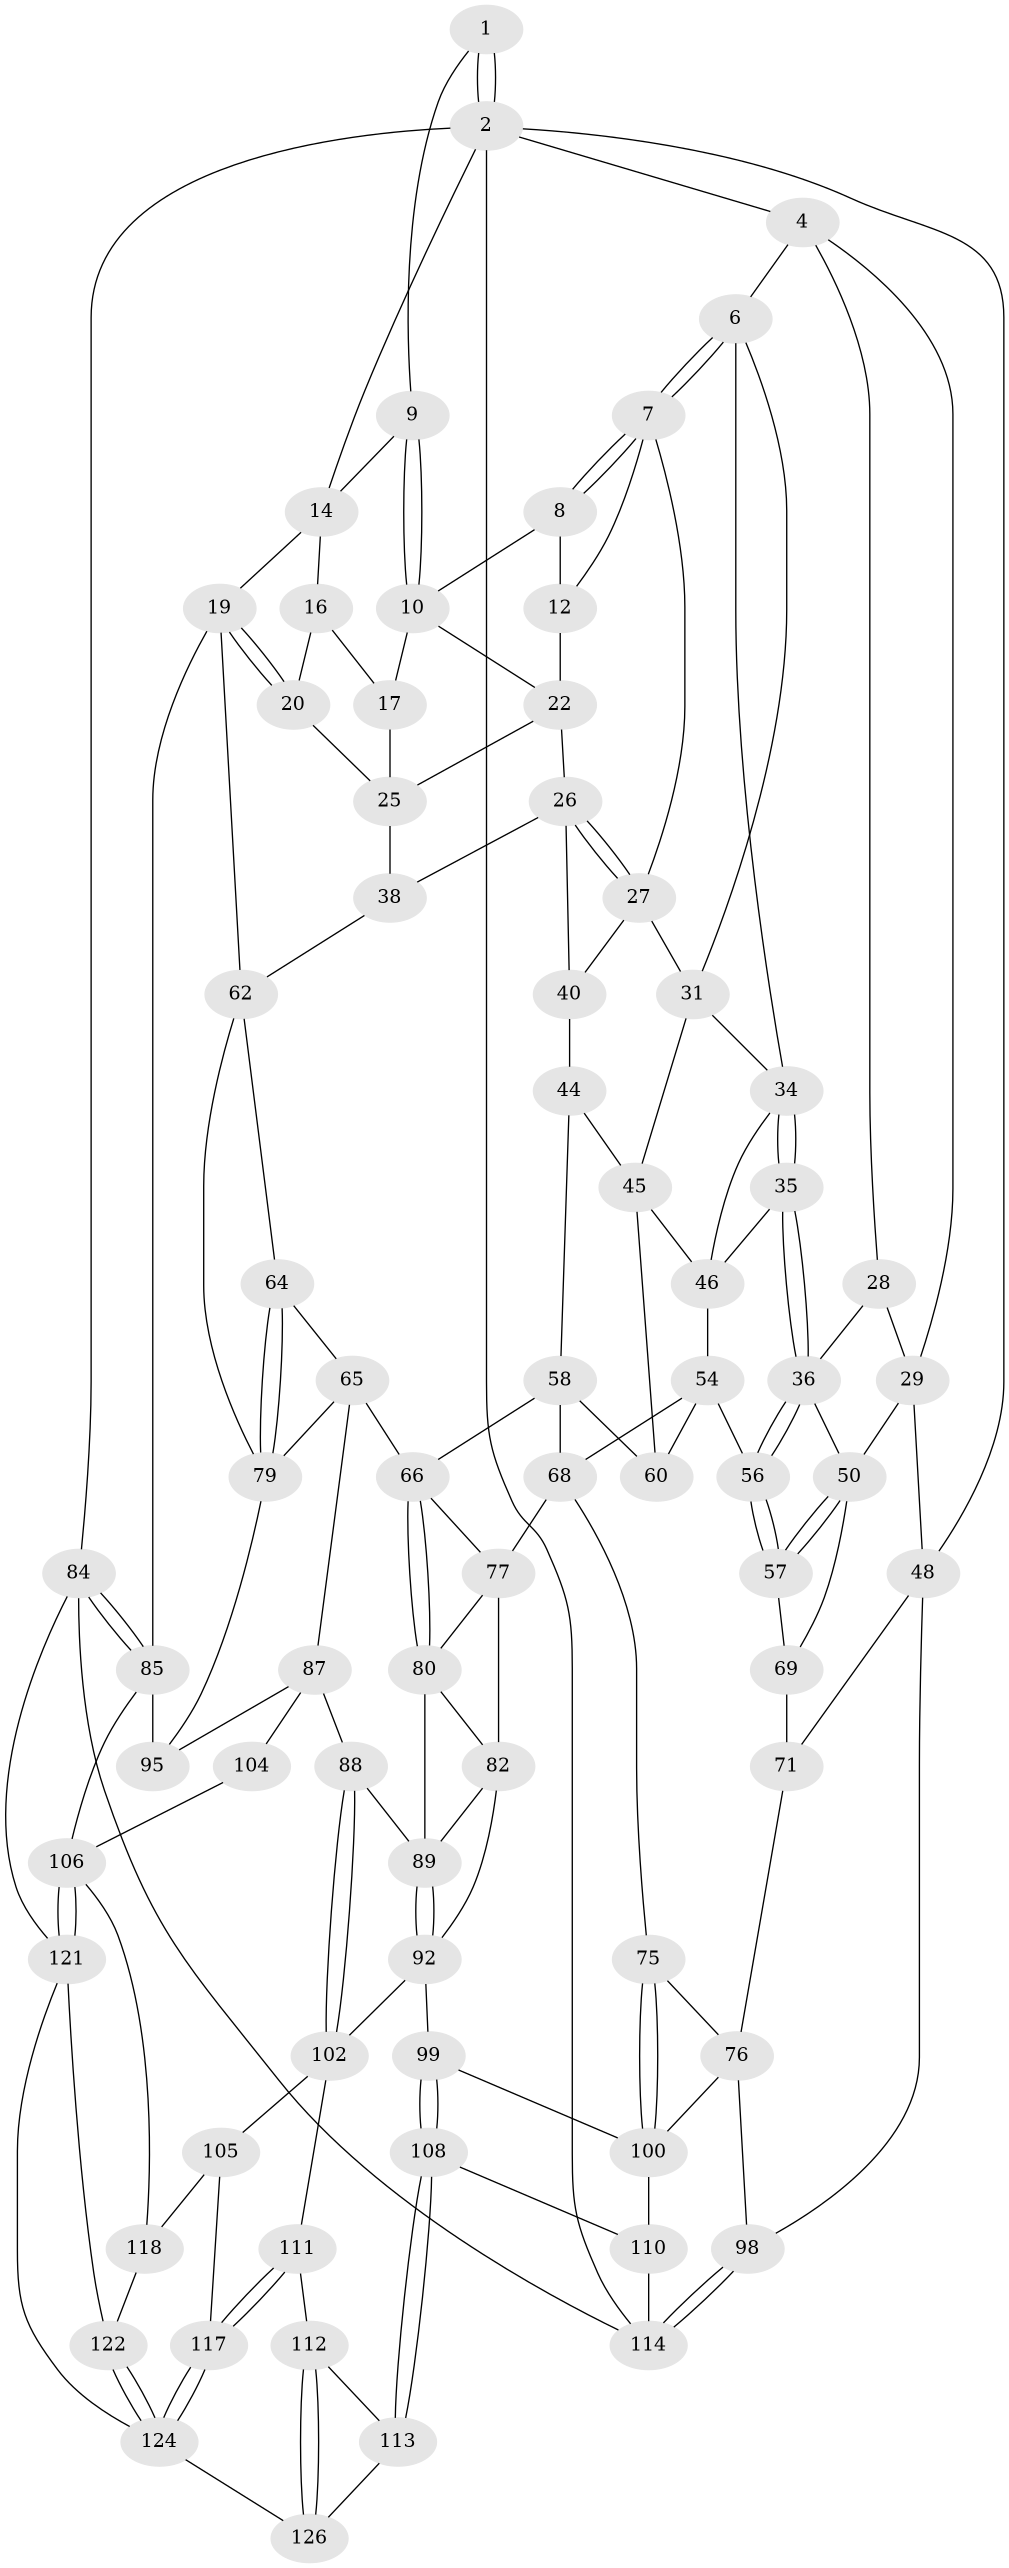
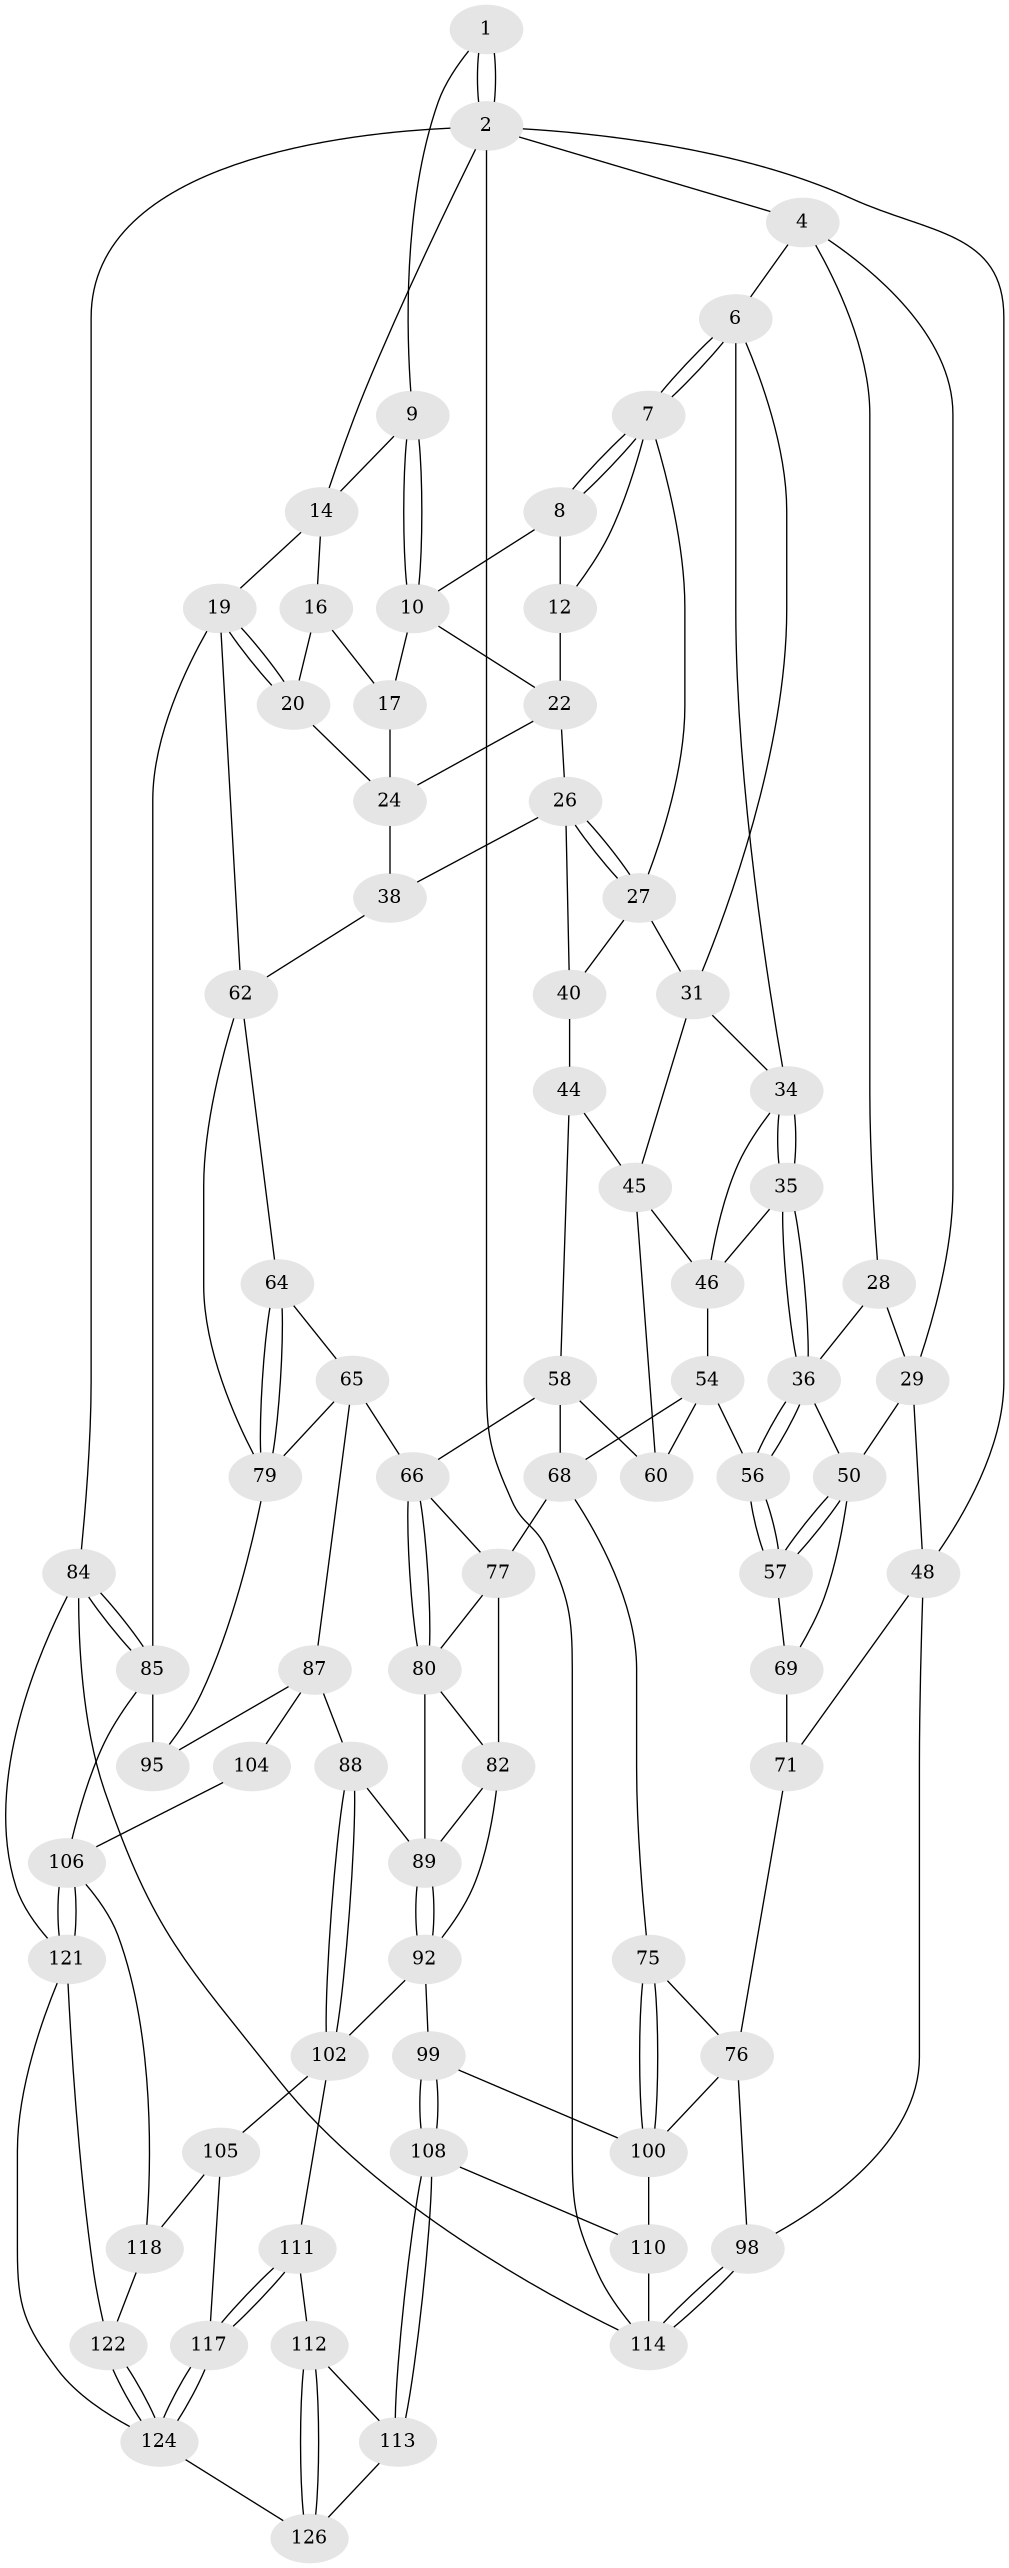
(390, 801) -> (390, 801)
